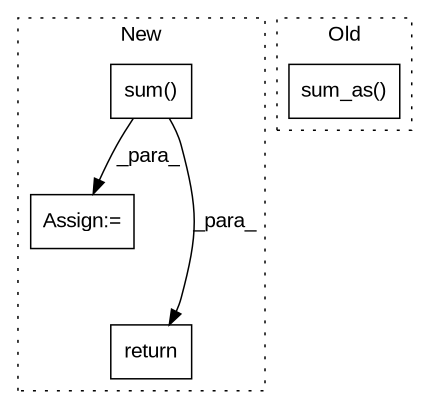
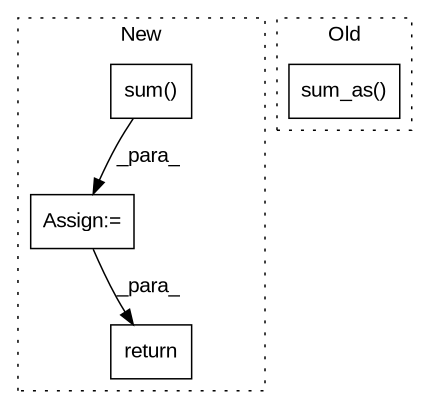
(194, 214) -> (108, 281)
